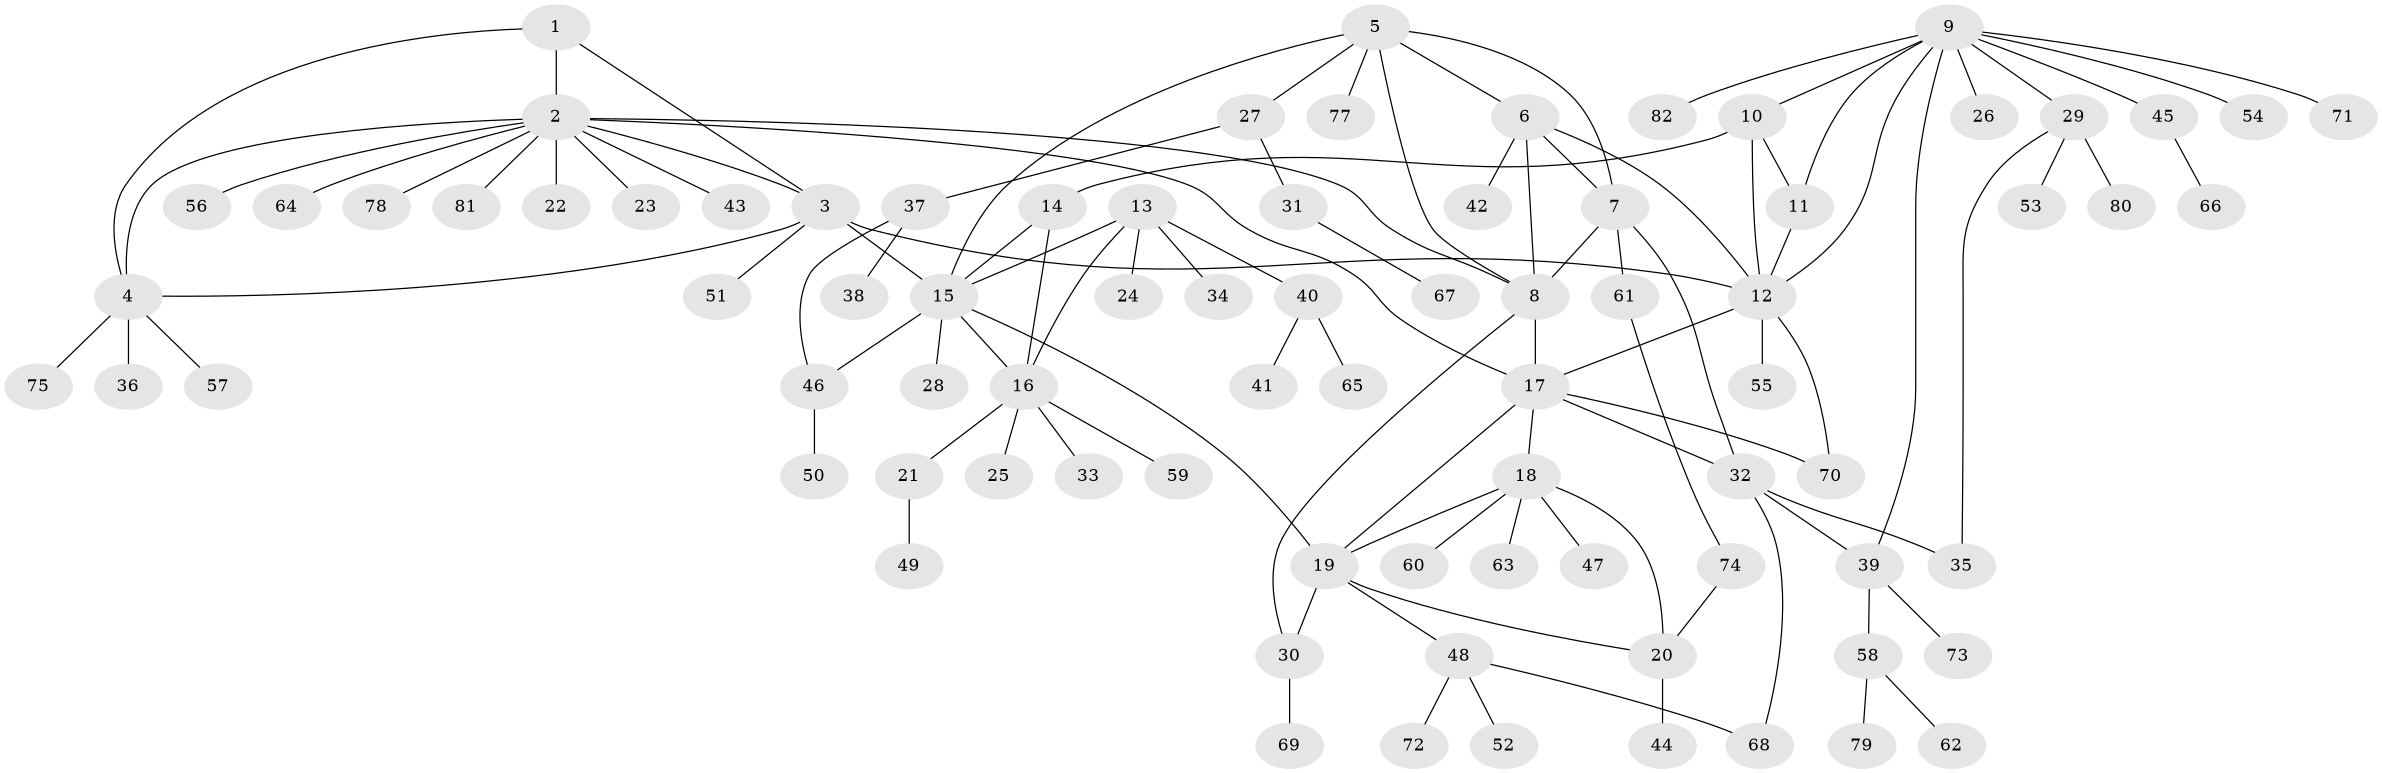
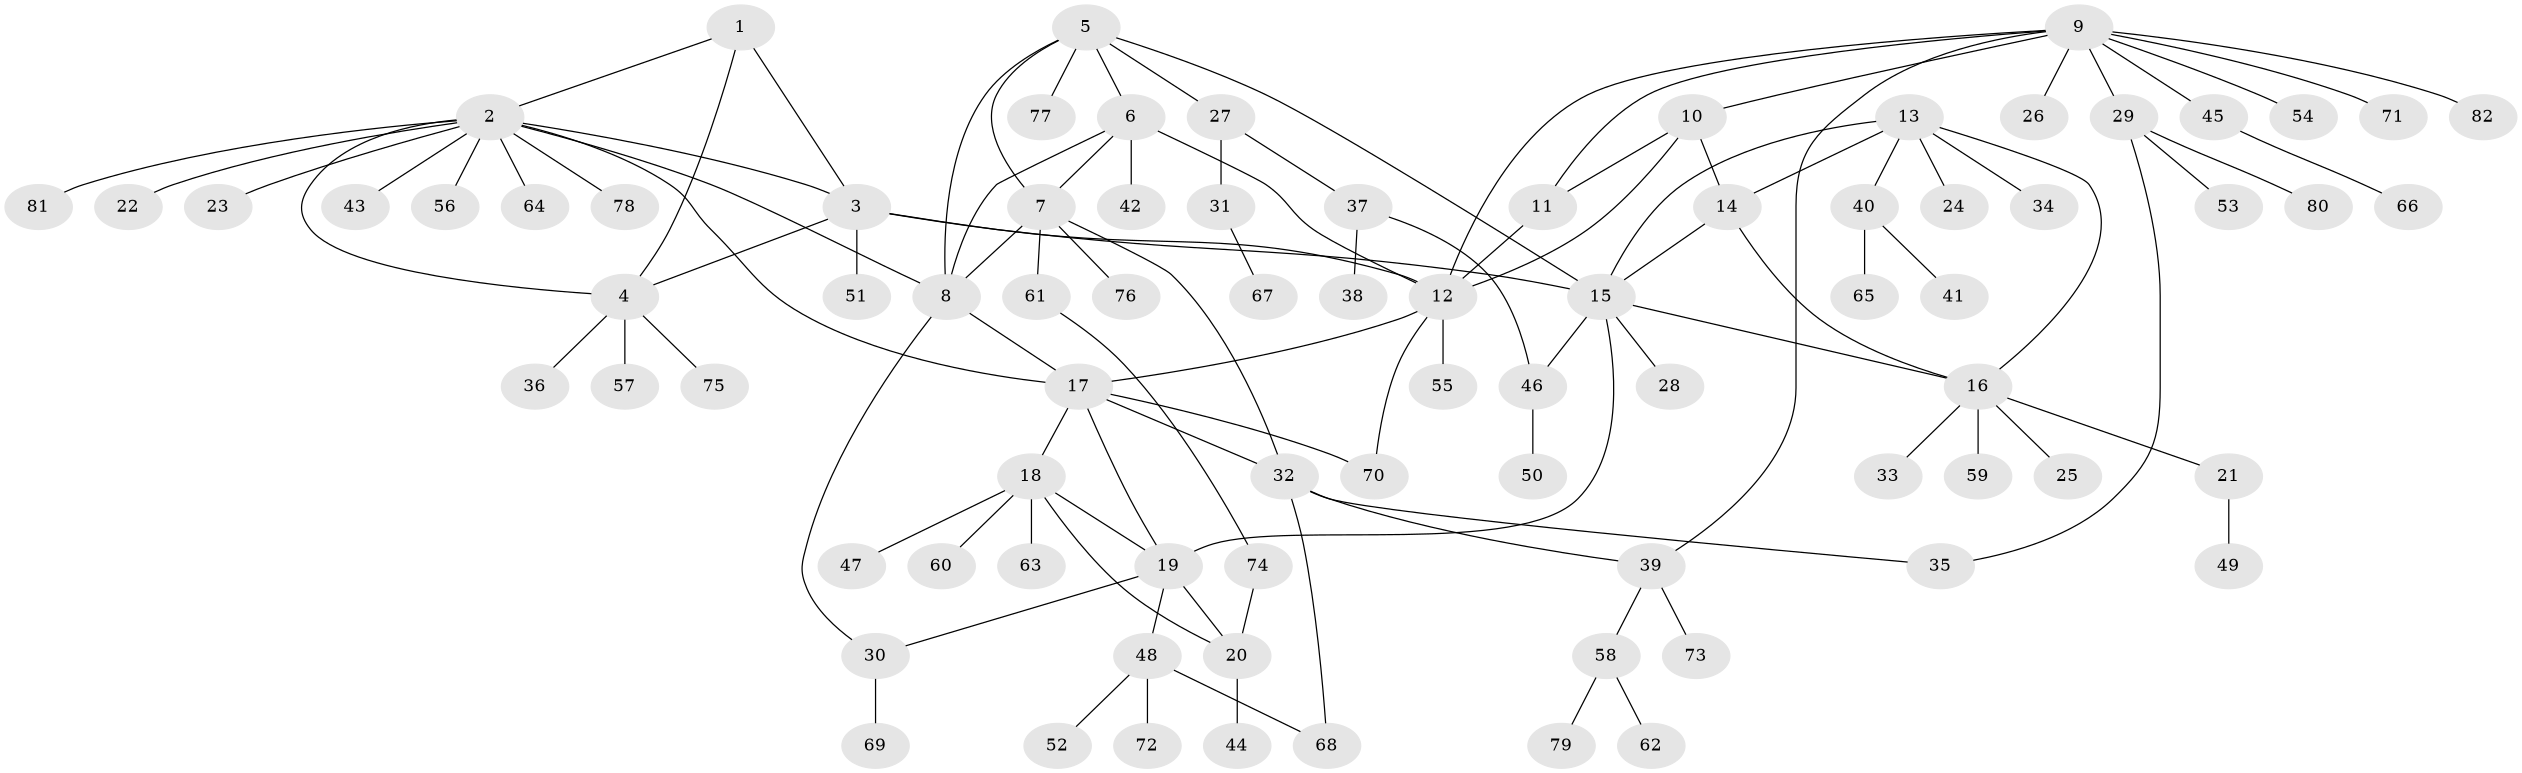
none -> (1819, 162)
none -> (1126, 297)
